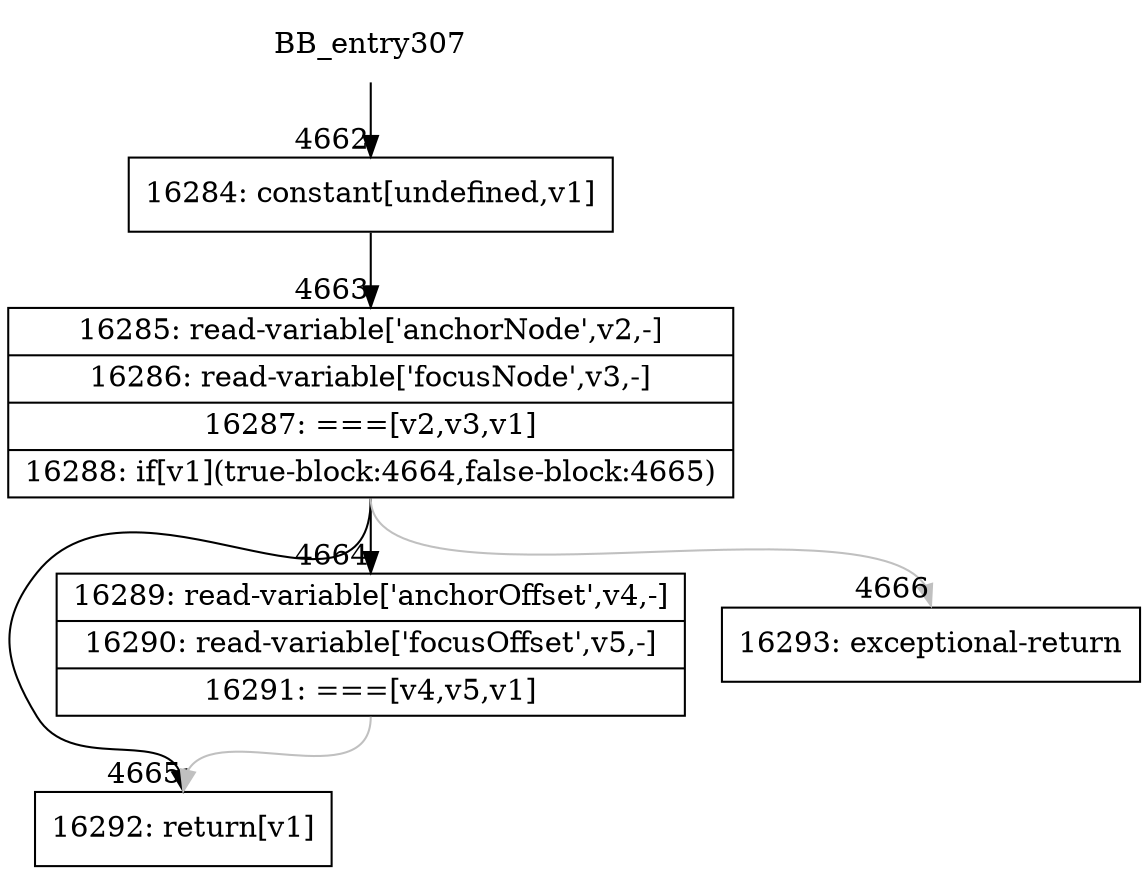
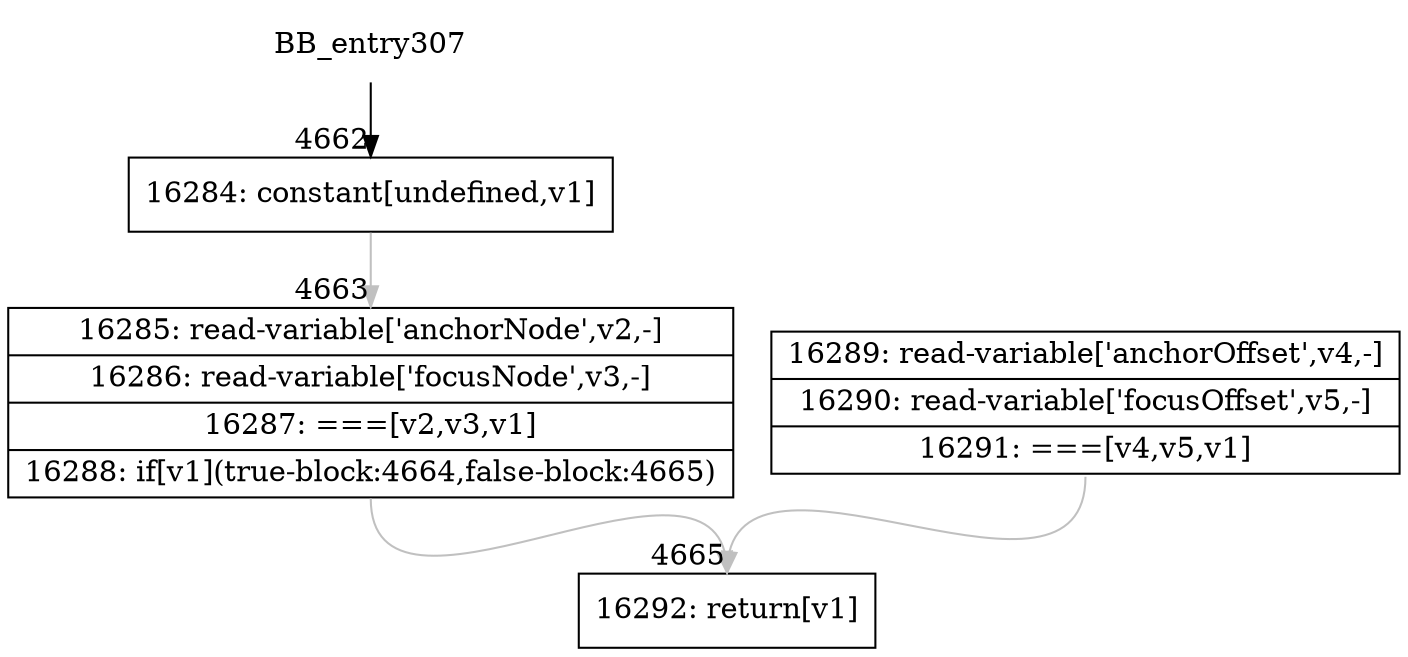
(371, 259) -> (371, 259)
(371, 525) -> none
(65, 552) -> (539, 538)
(931, 645) -> none
